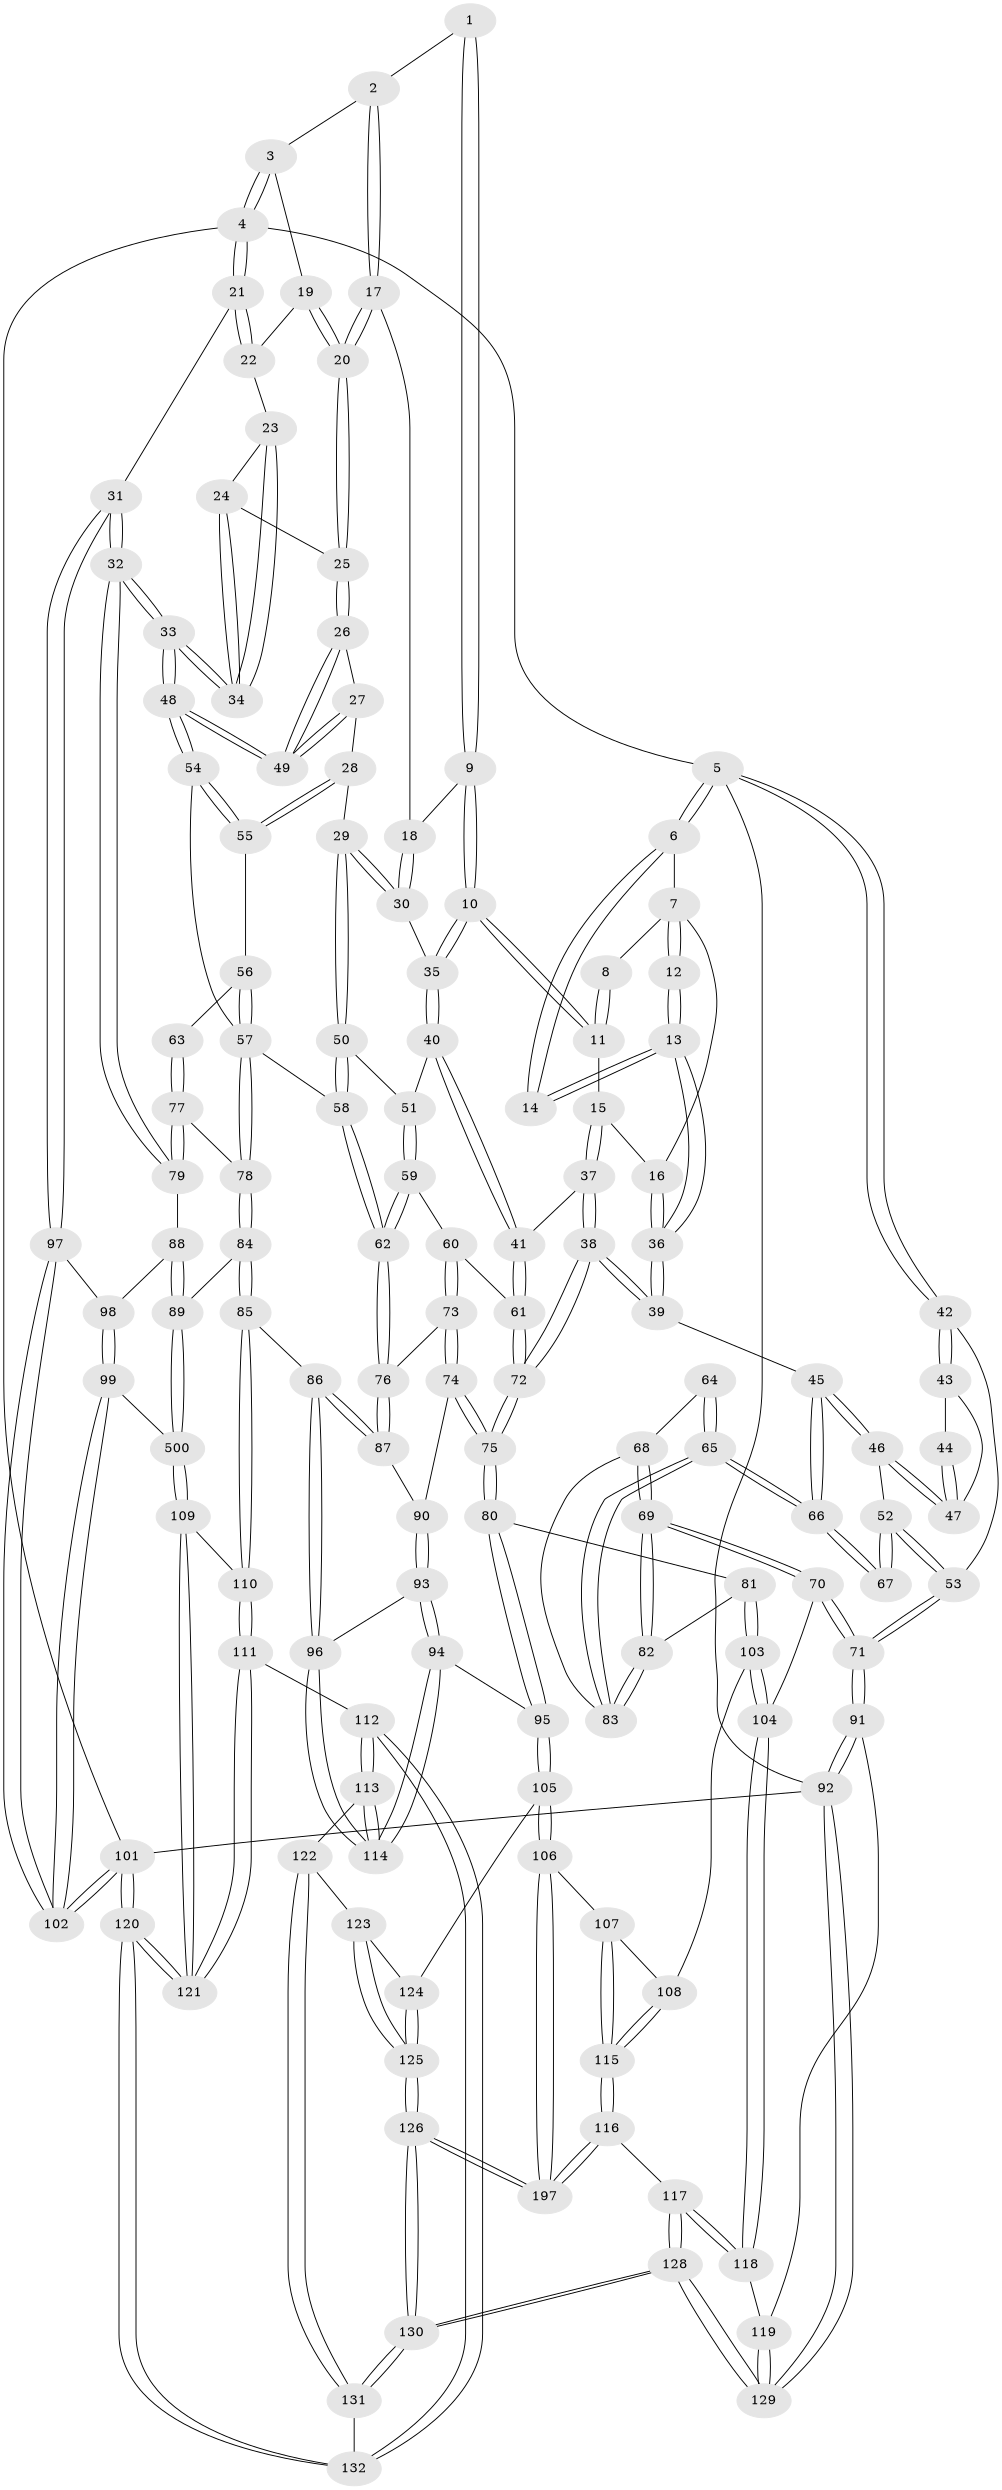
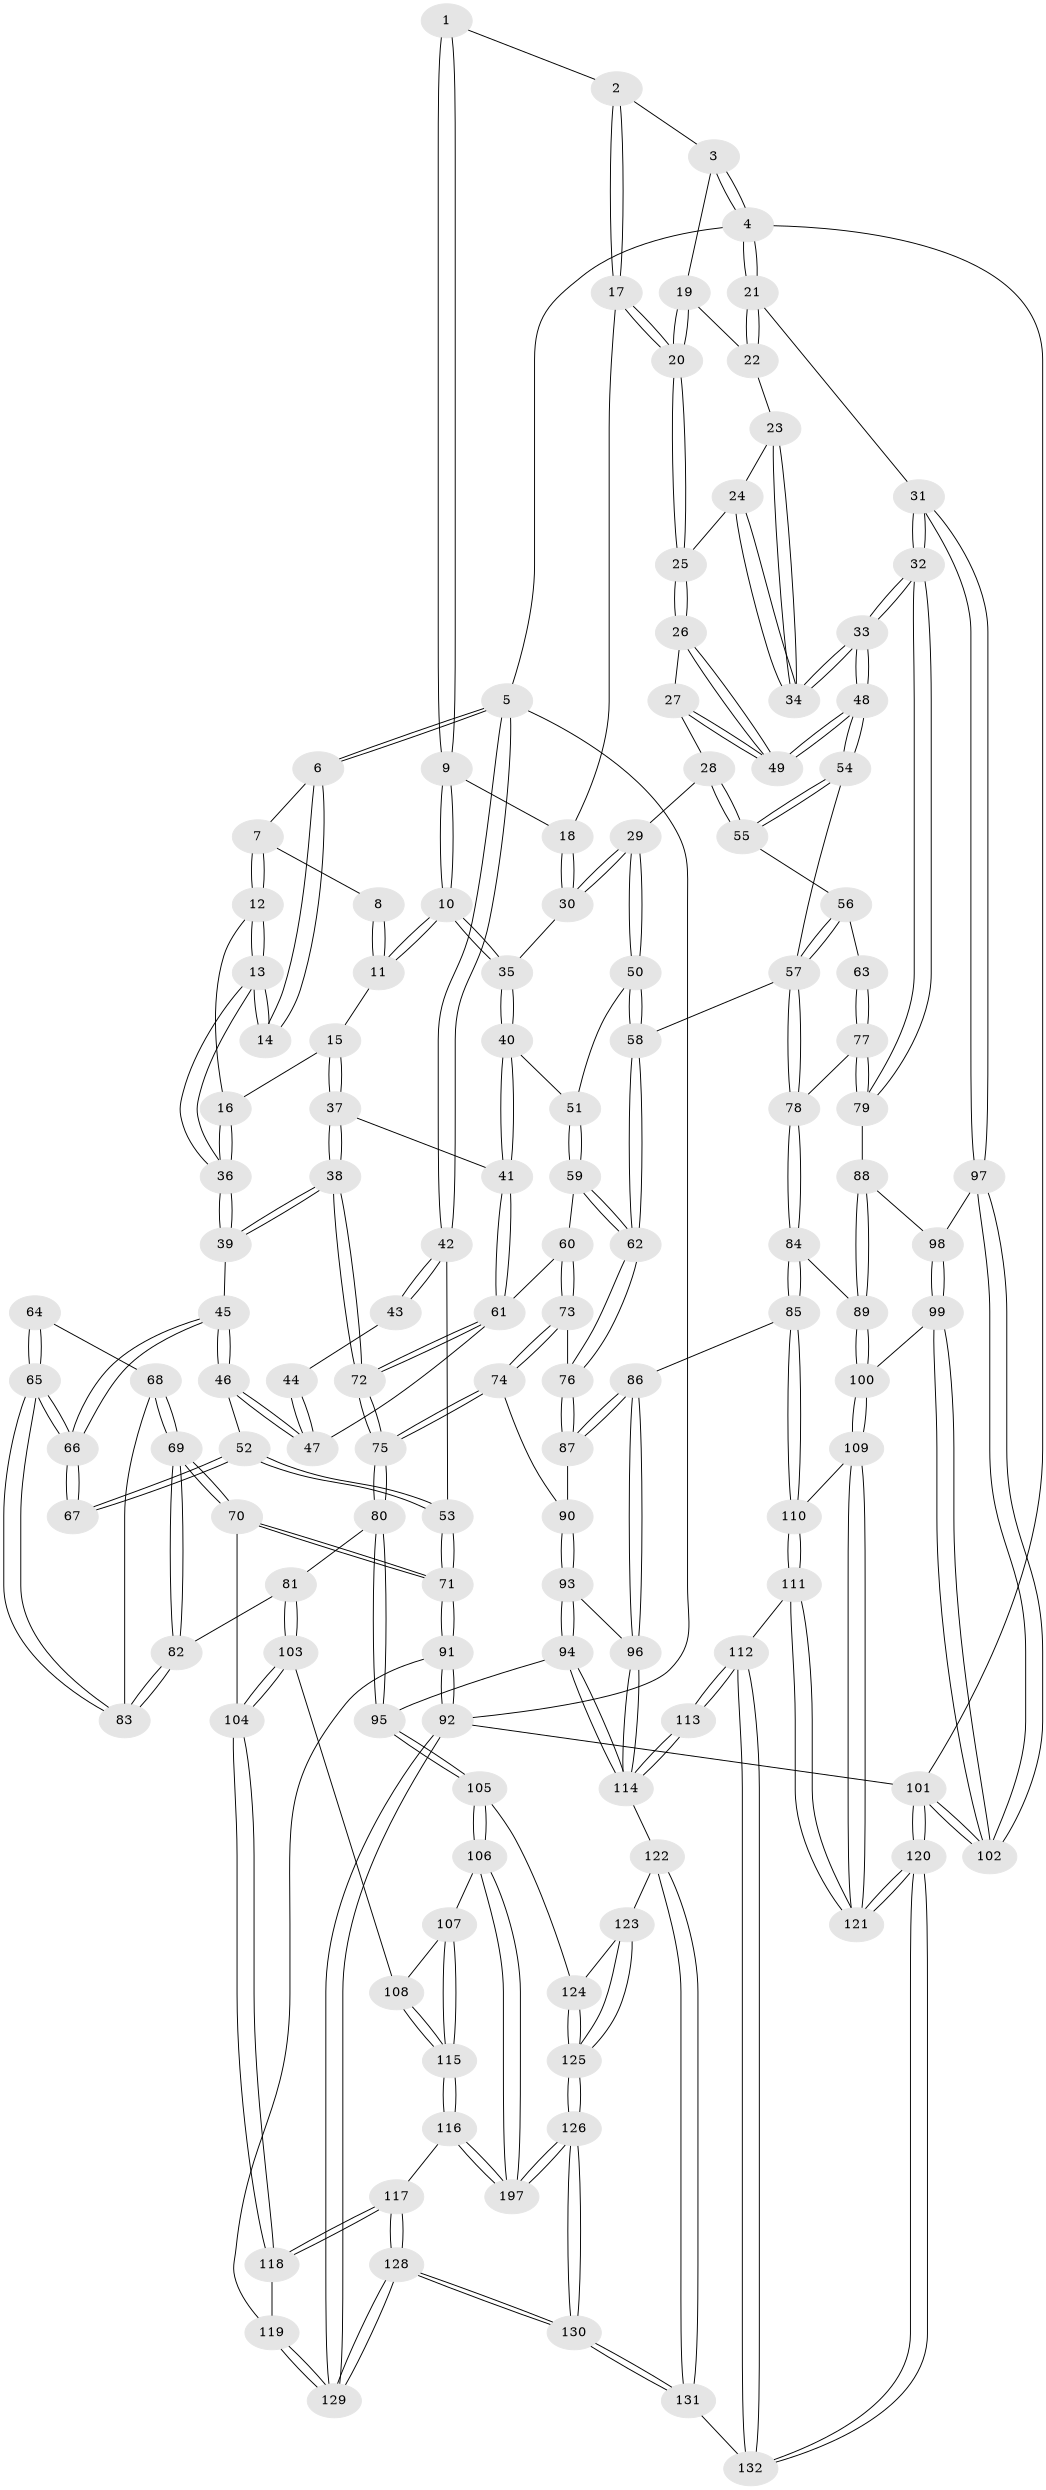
(712, 1041) -> (216, 1003)
(982, 1447) -> (411, 1386)
(178, 1449) -> (862, 1381)
(339, 1820) -> (642, 1823)
